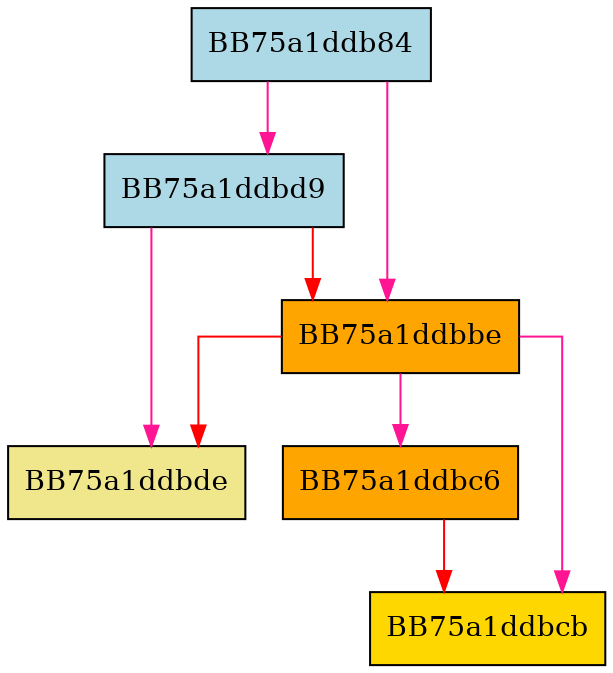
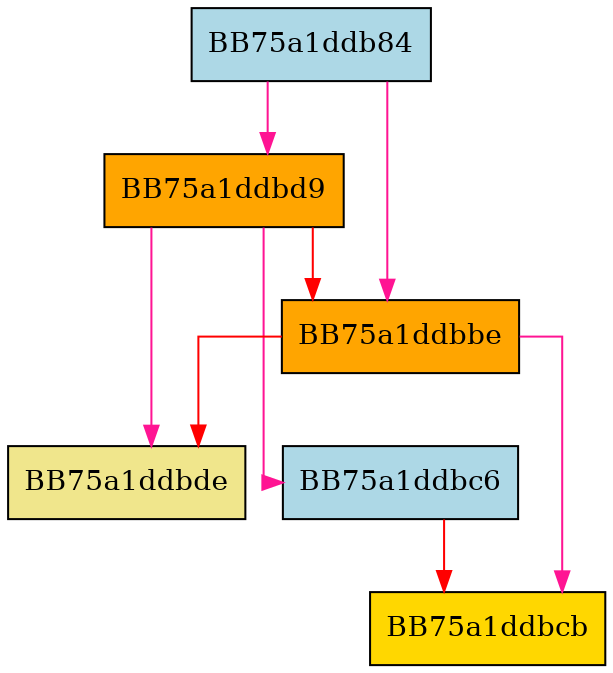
(224, 191) -> (224, 191)
(400, 399) -> (264, 356)
(400, 483) -> (400, 483)
